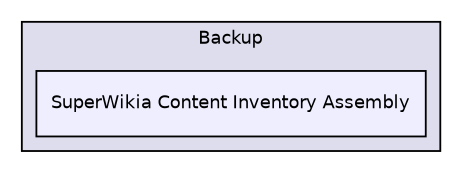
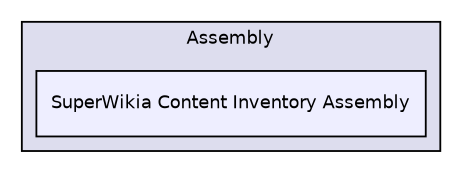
(231, 39) -> (231, 39)
